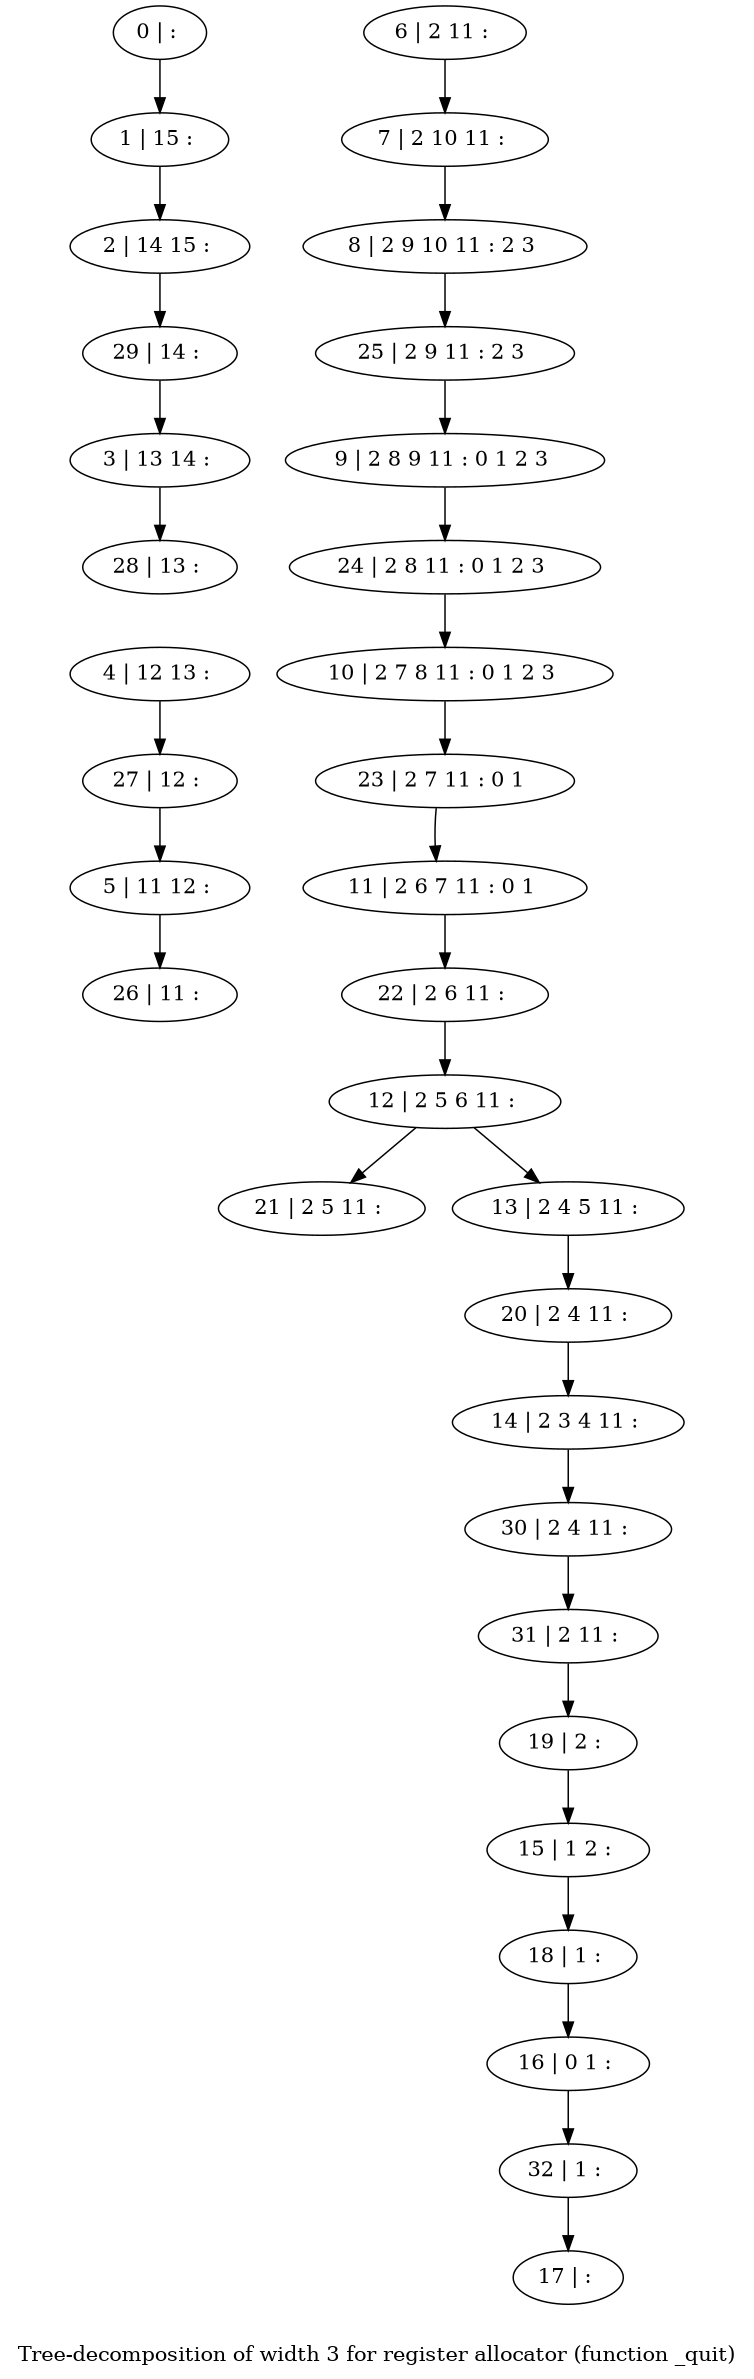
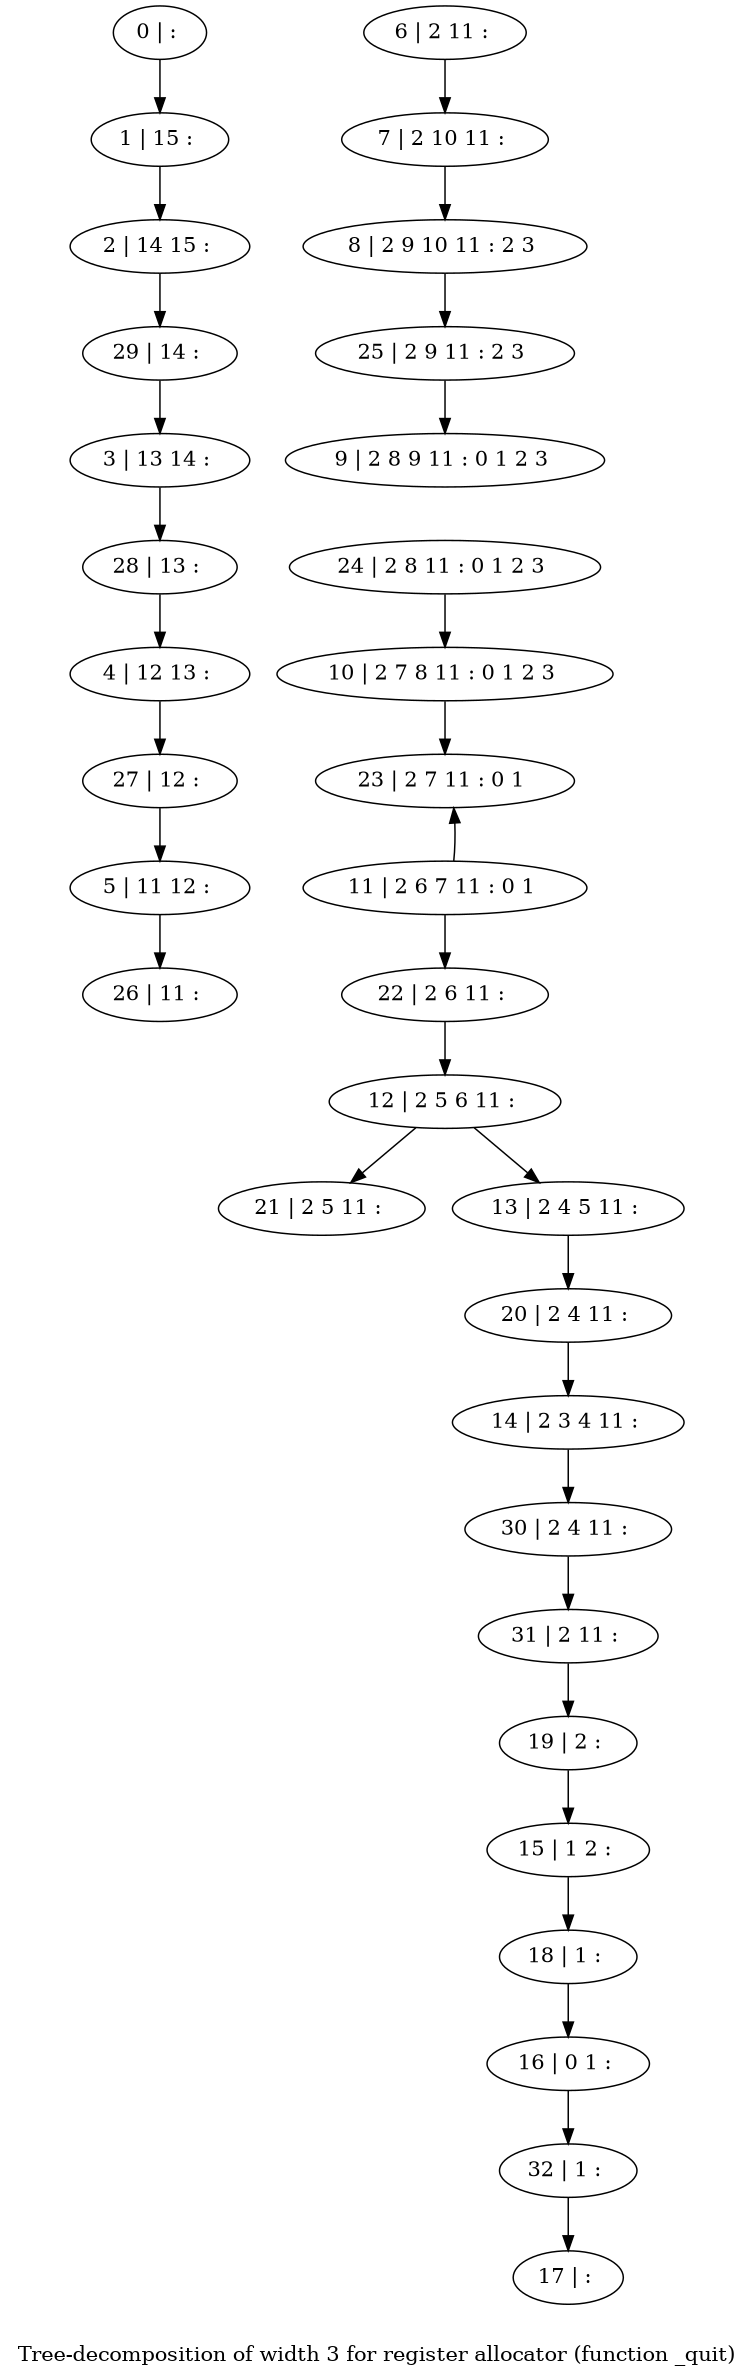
(445, 506) -> none
none -> (160, 613)
(435, 827) -> (455, 842)
